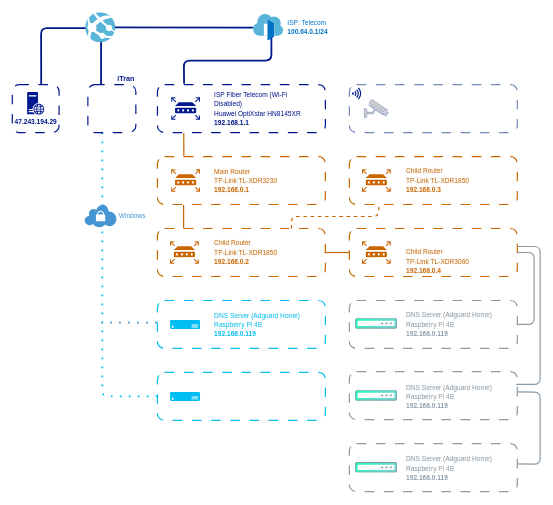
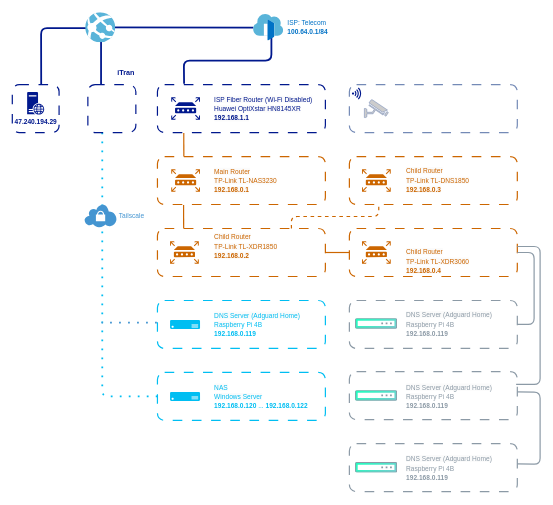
(311, 27) -> (311, 27)
(124, 78) -> (124, 72)
(265, 108) -> (265, 108)
(36, 122) -> (36, 122)
(260, 180) -> (260, 180)
(452, 180) -> (452, 180)
(131, 216) -> (133, 216)
(264, 252) -> (264, 246)
none -> (264, 396)
